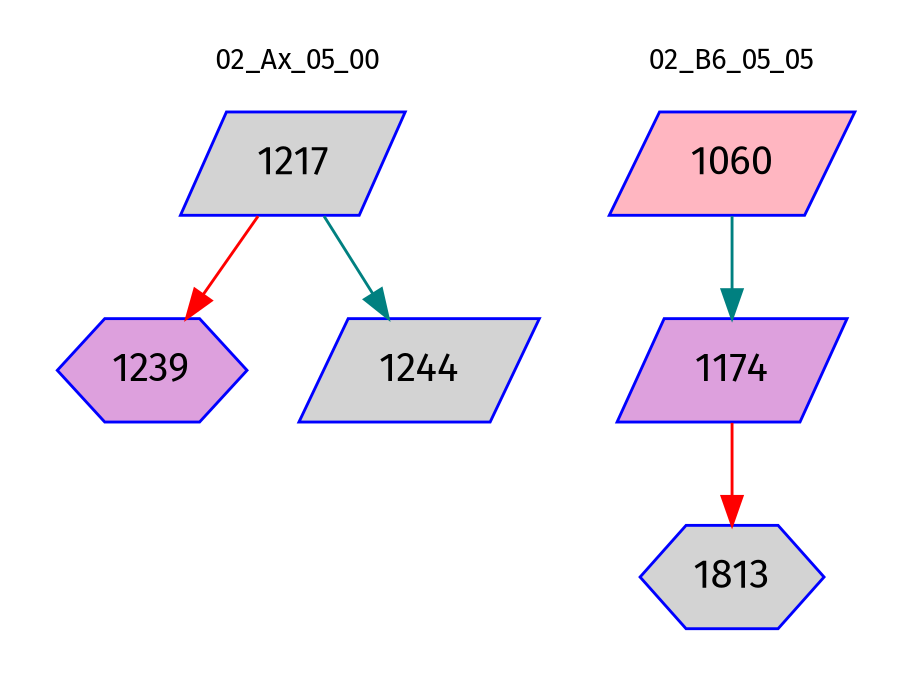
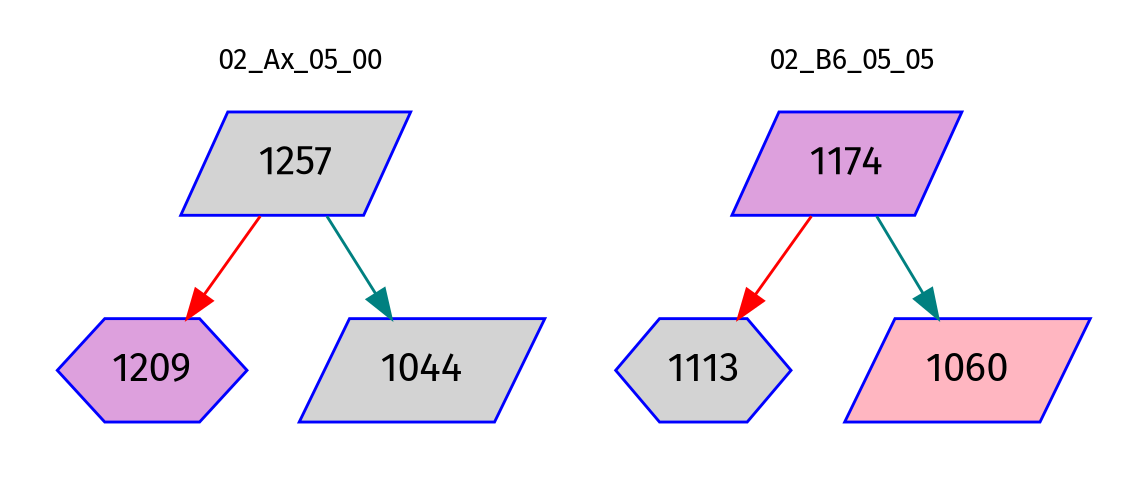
(293, 164) -> (296, 164)
(732, 253) -> (900, 255)
(152, 370) -> (152, 370)
(419, 370) -> (422, 370)
(732, 577) -> (703, 370)
